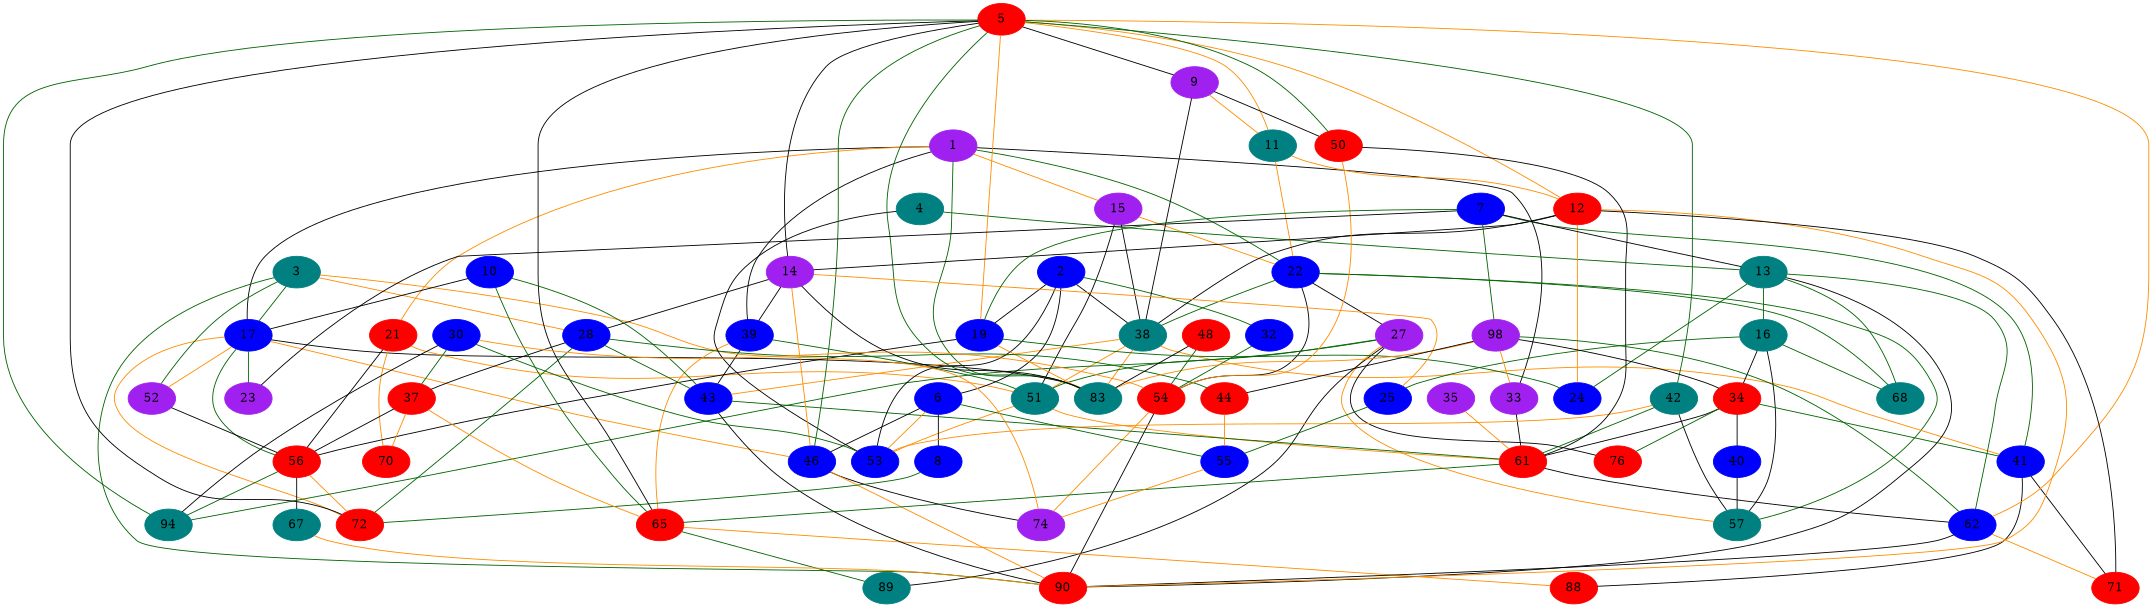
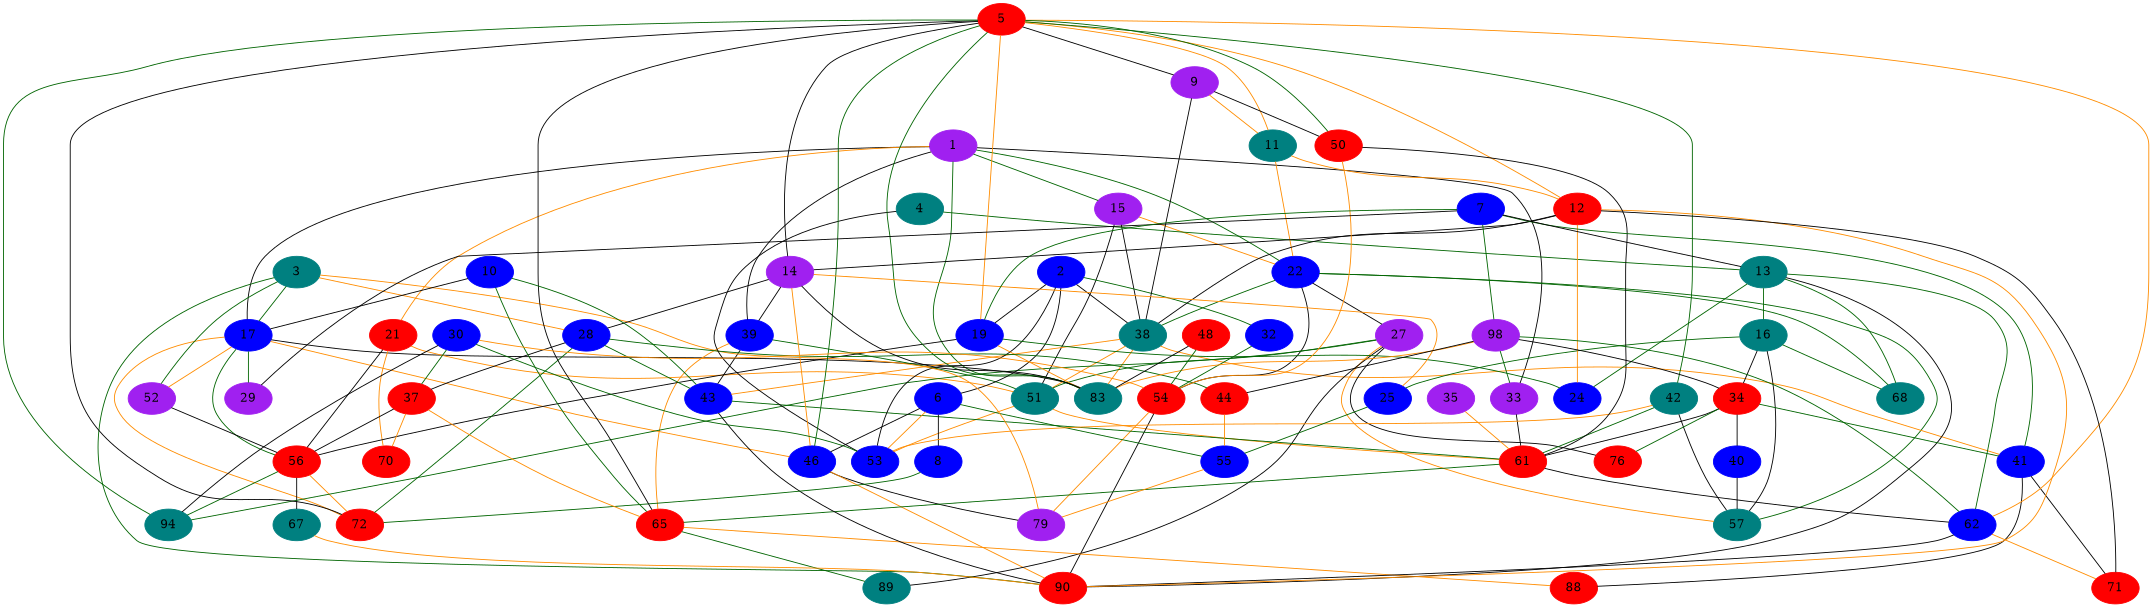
(1036, 177) -> (1036, 177)
(1505, 367) -> (1505, 367)
(248, 399) -> (248, 399)
(1041, 525) -> (1041, 525)
